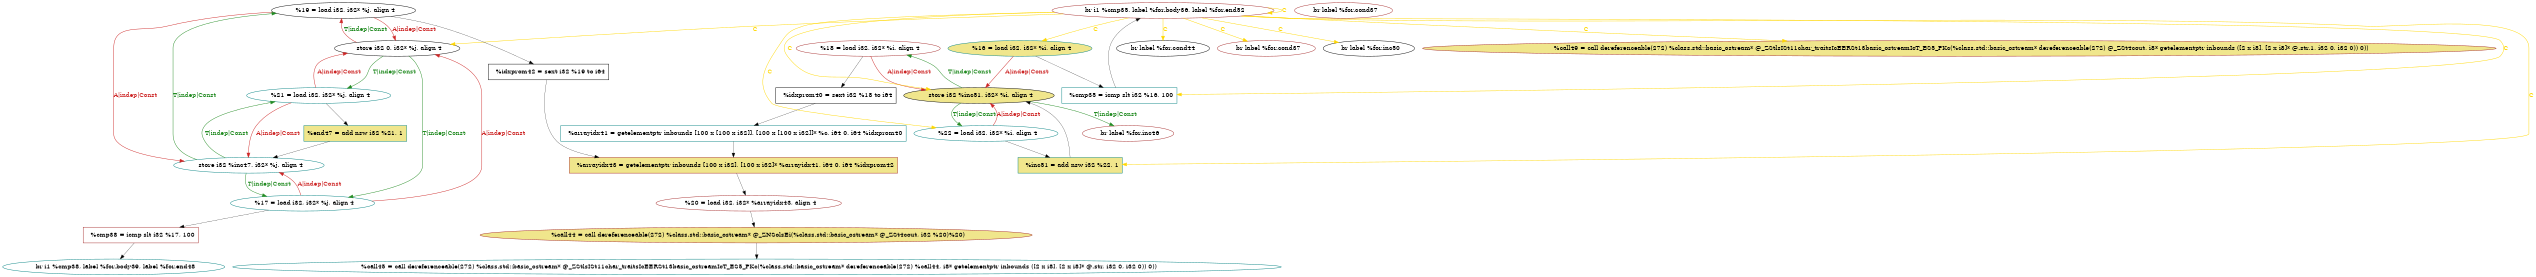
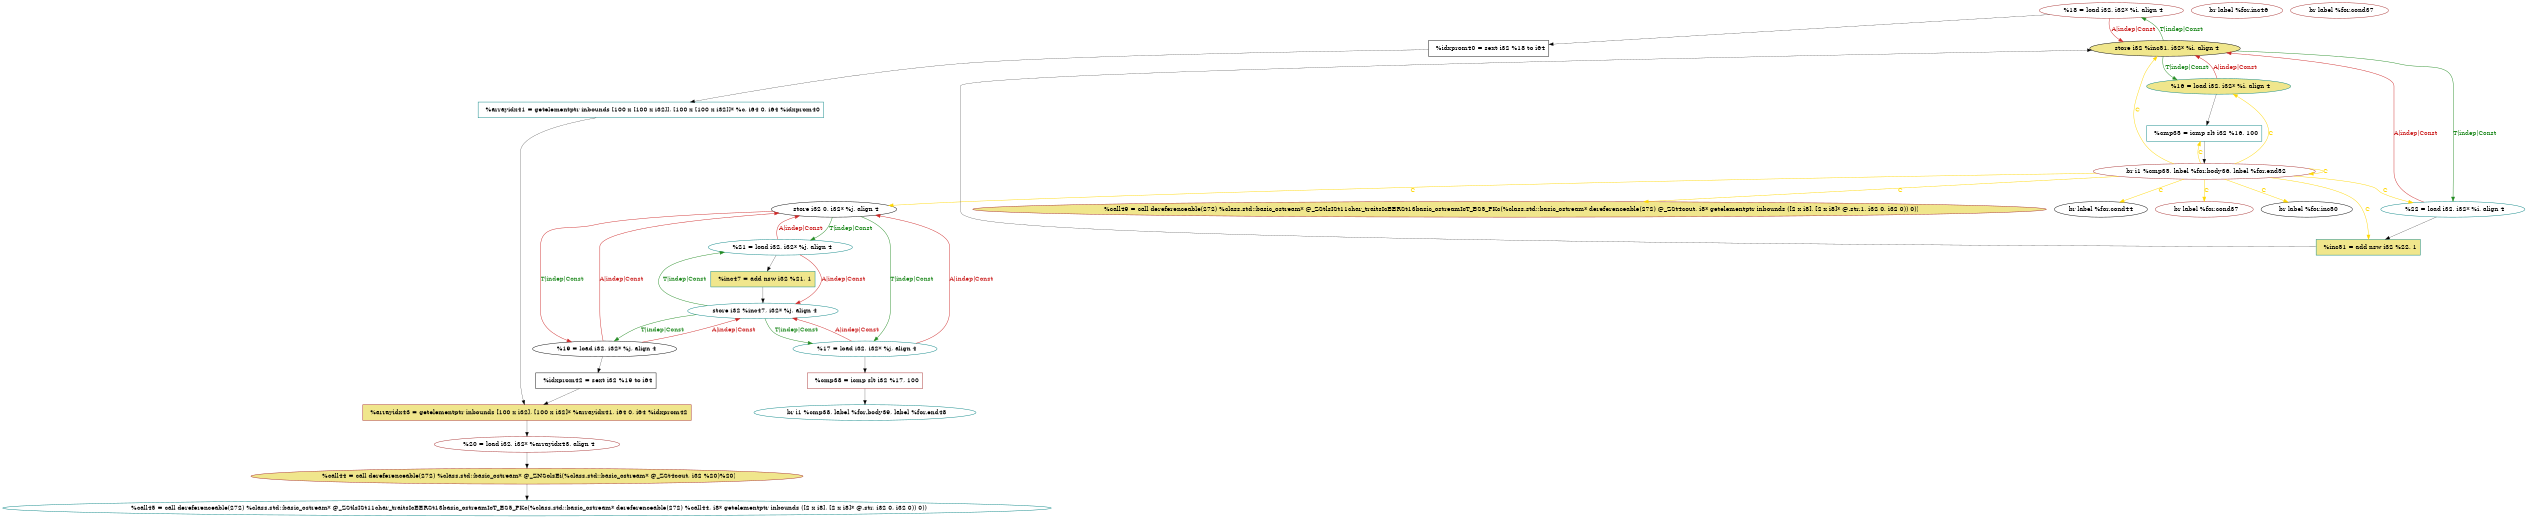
(1070, 110) -> (2164, 69)
(355, 133) -> (763, 279)
